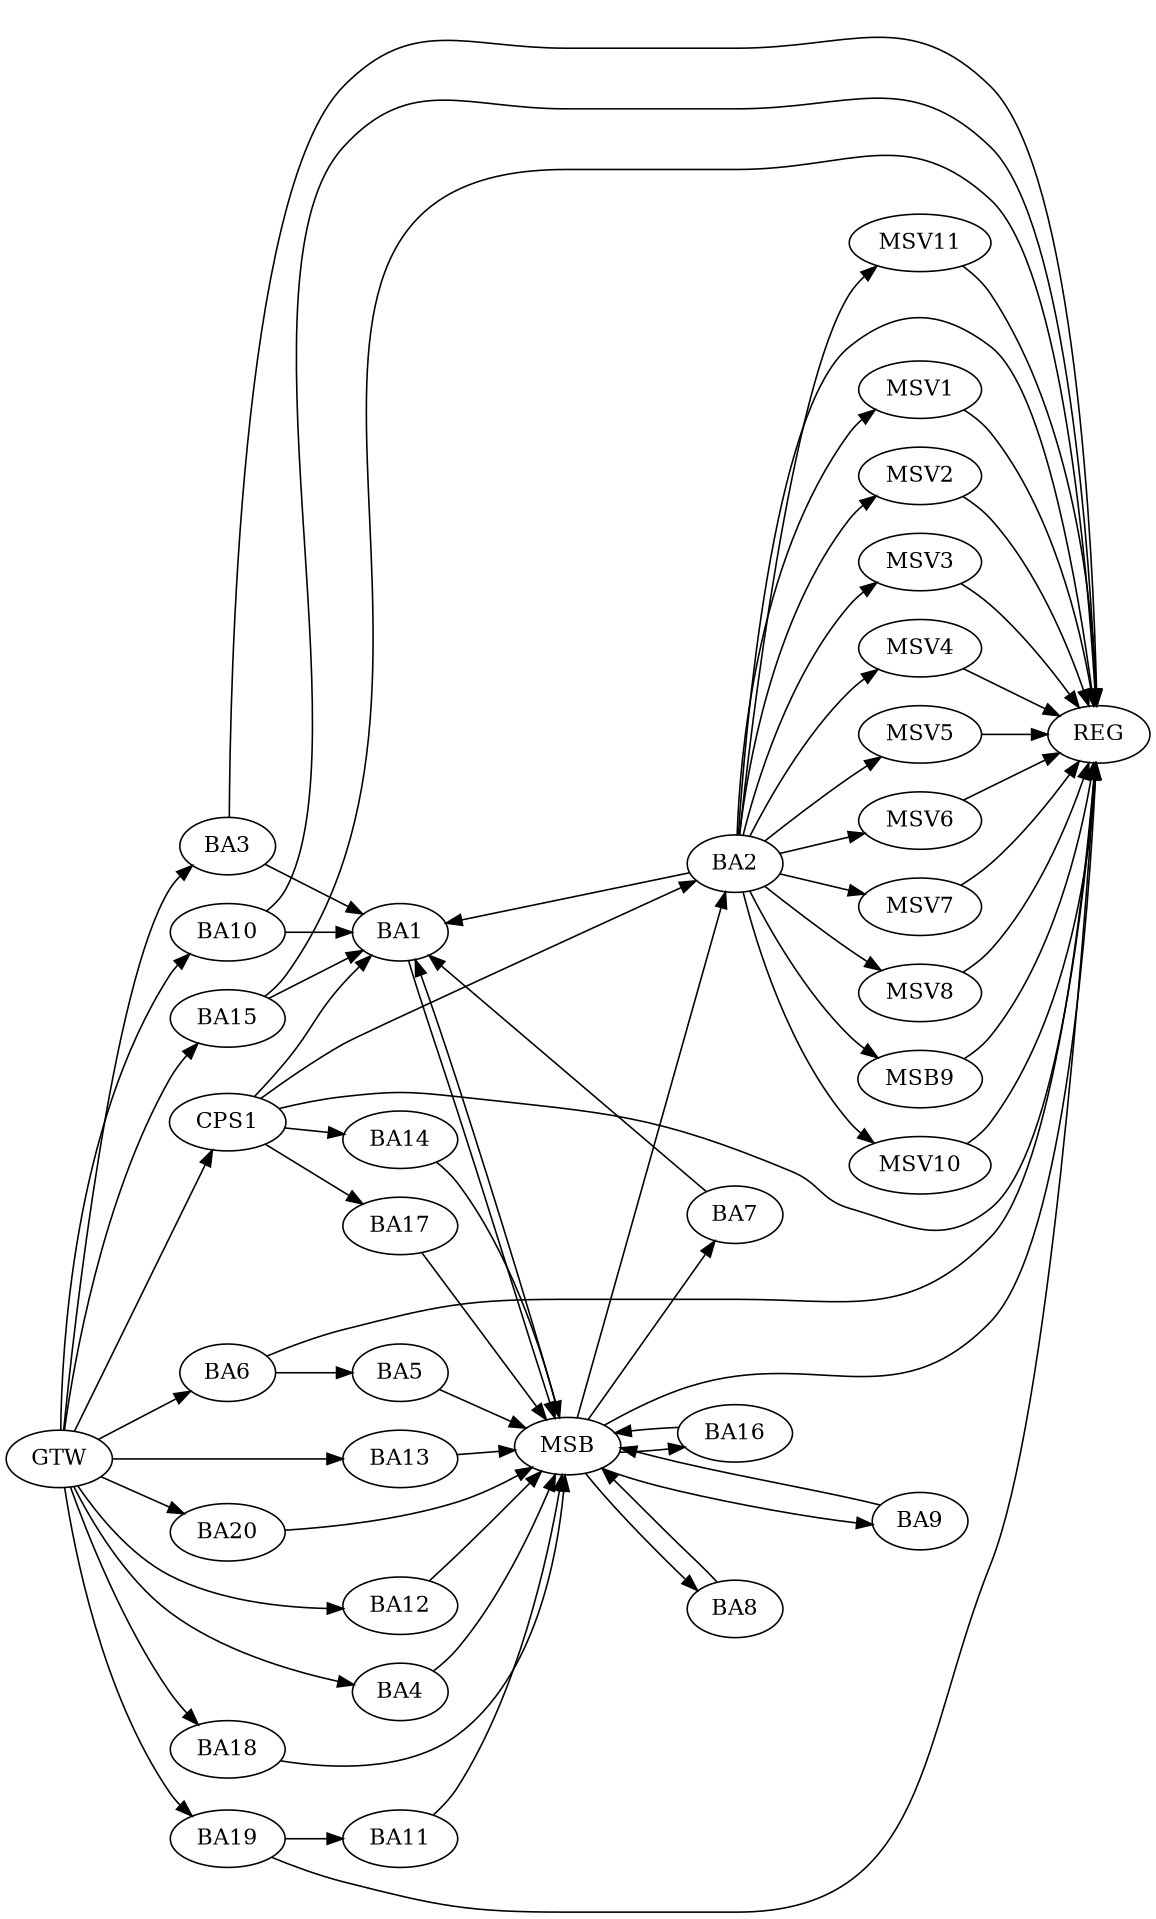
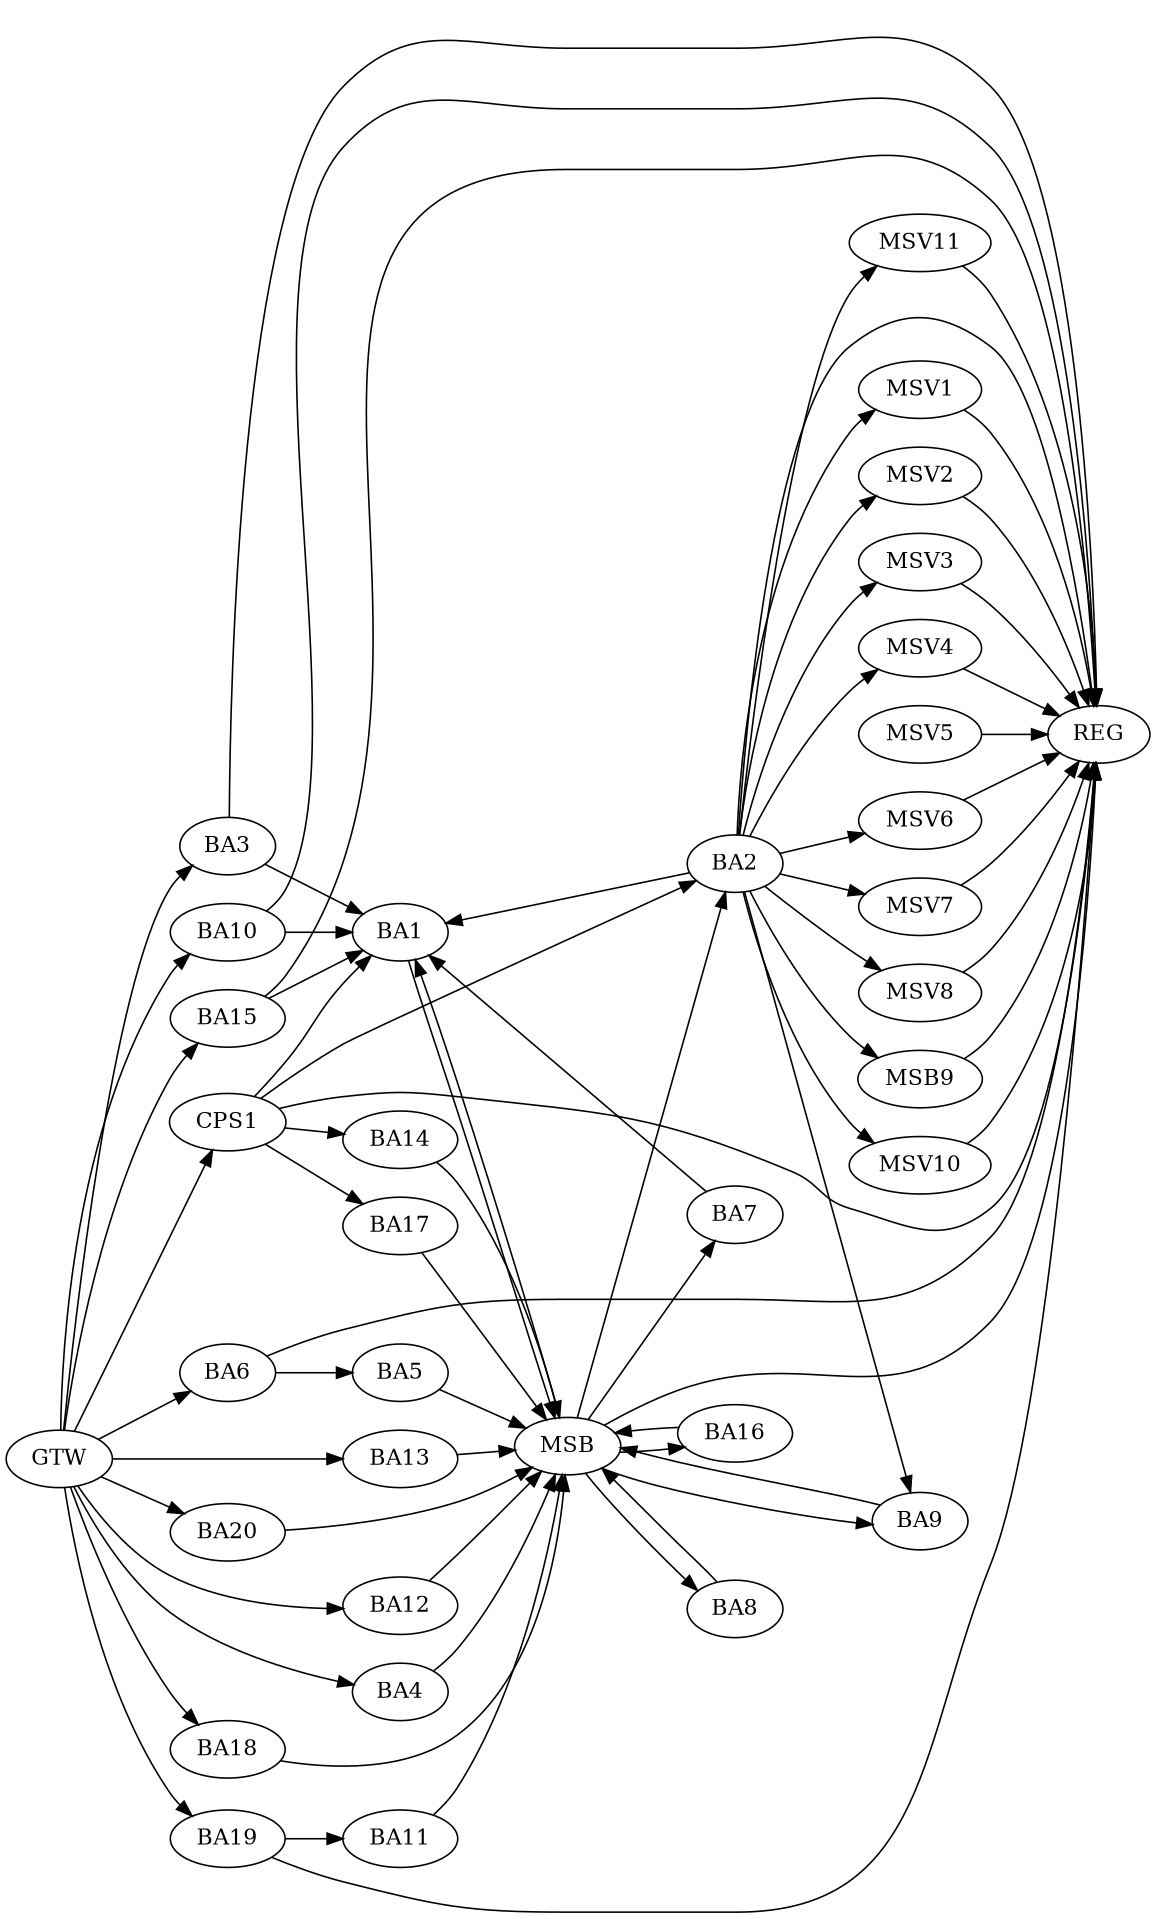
(815, 802) -> (821, 1170)
